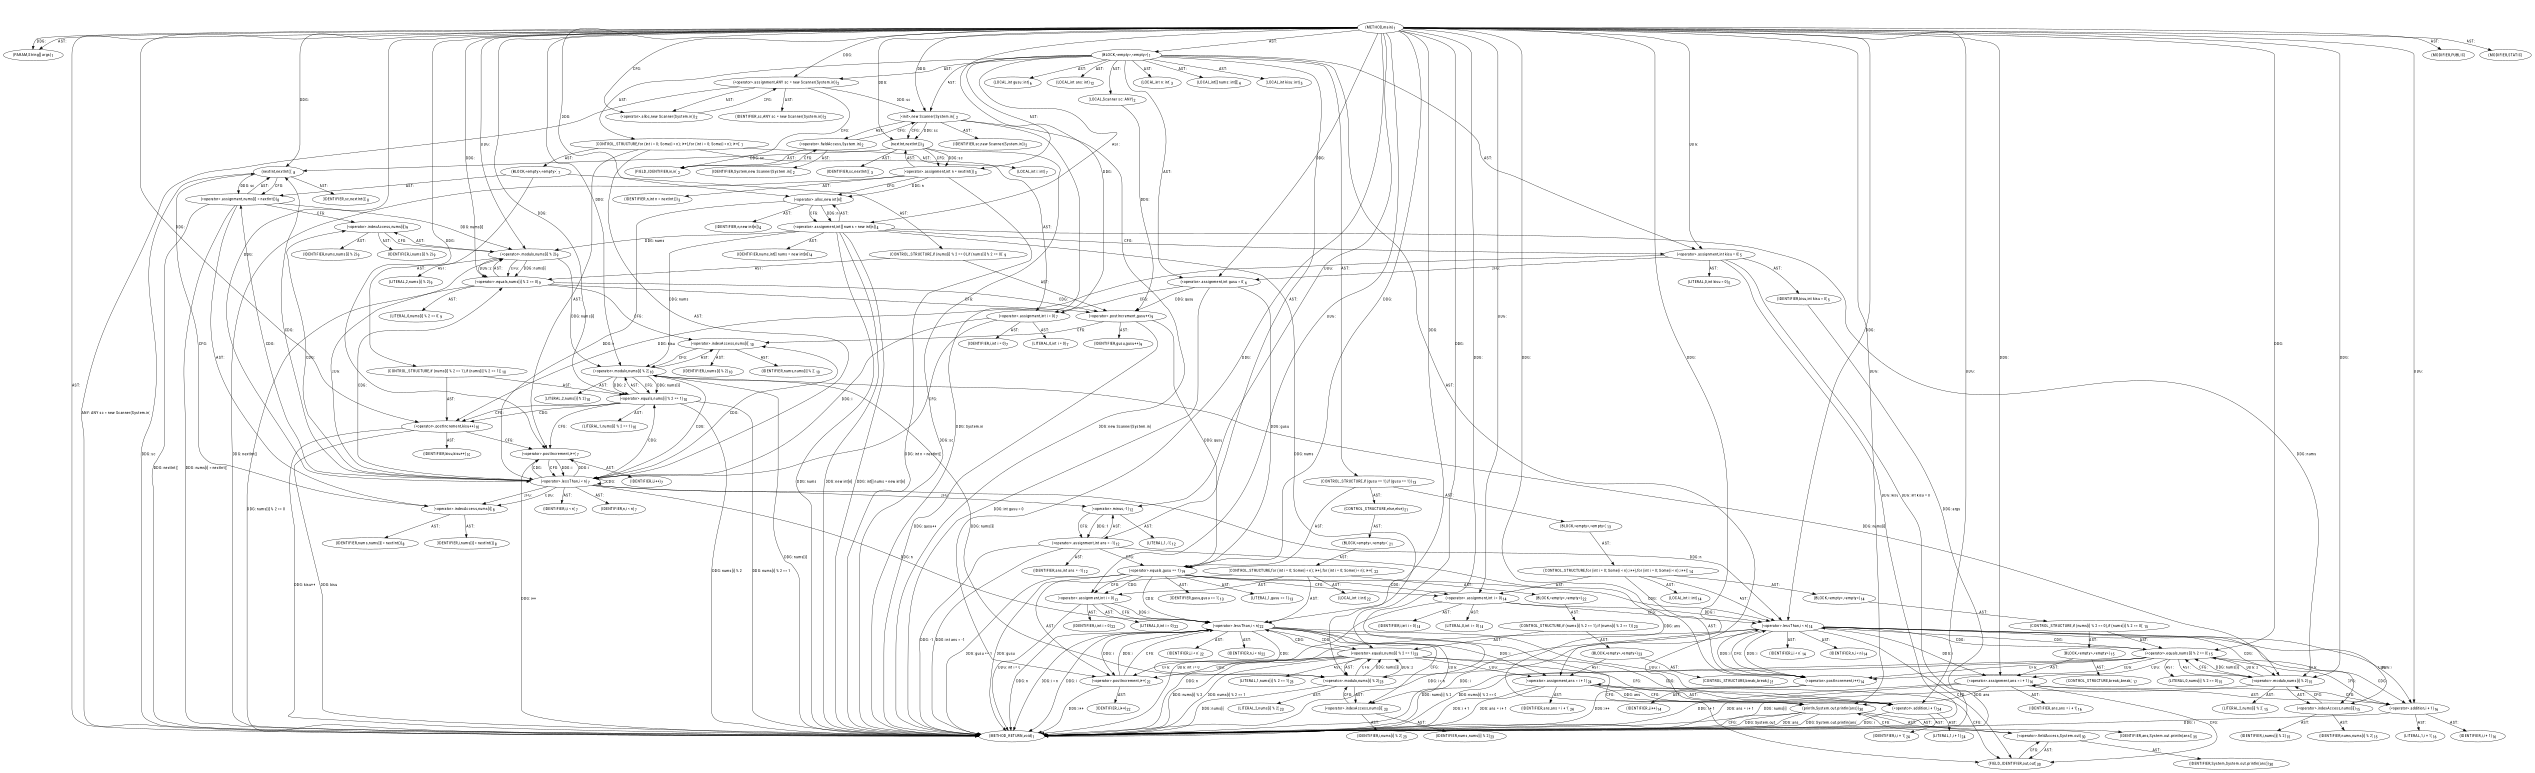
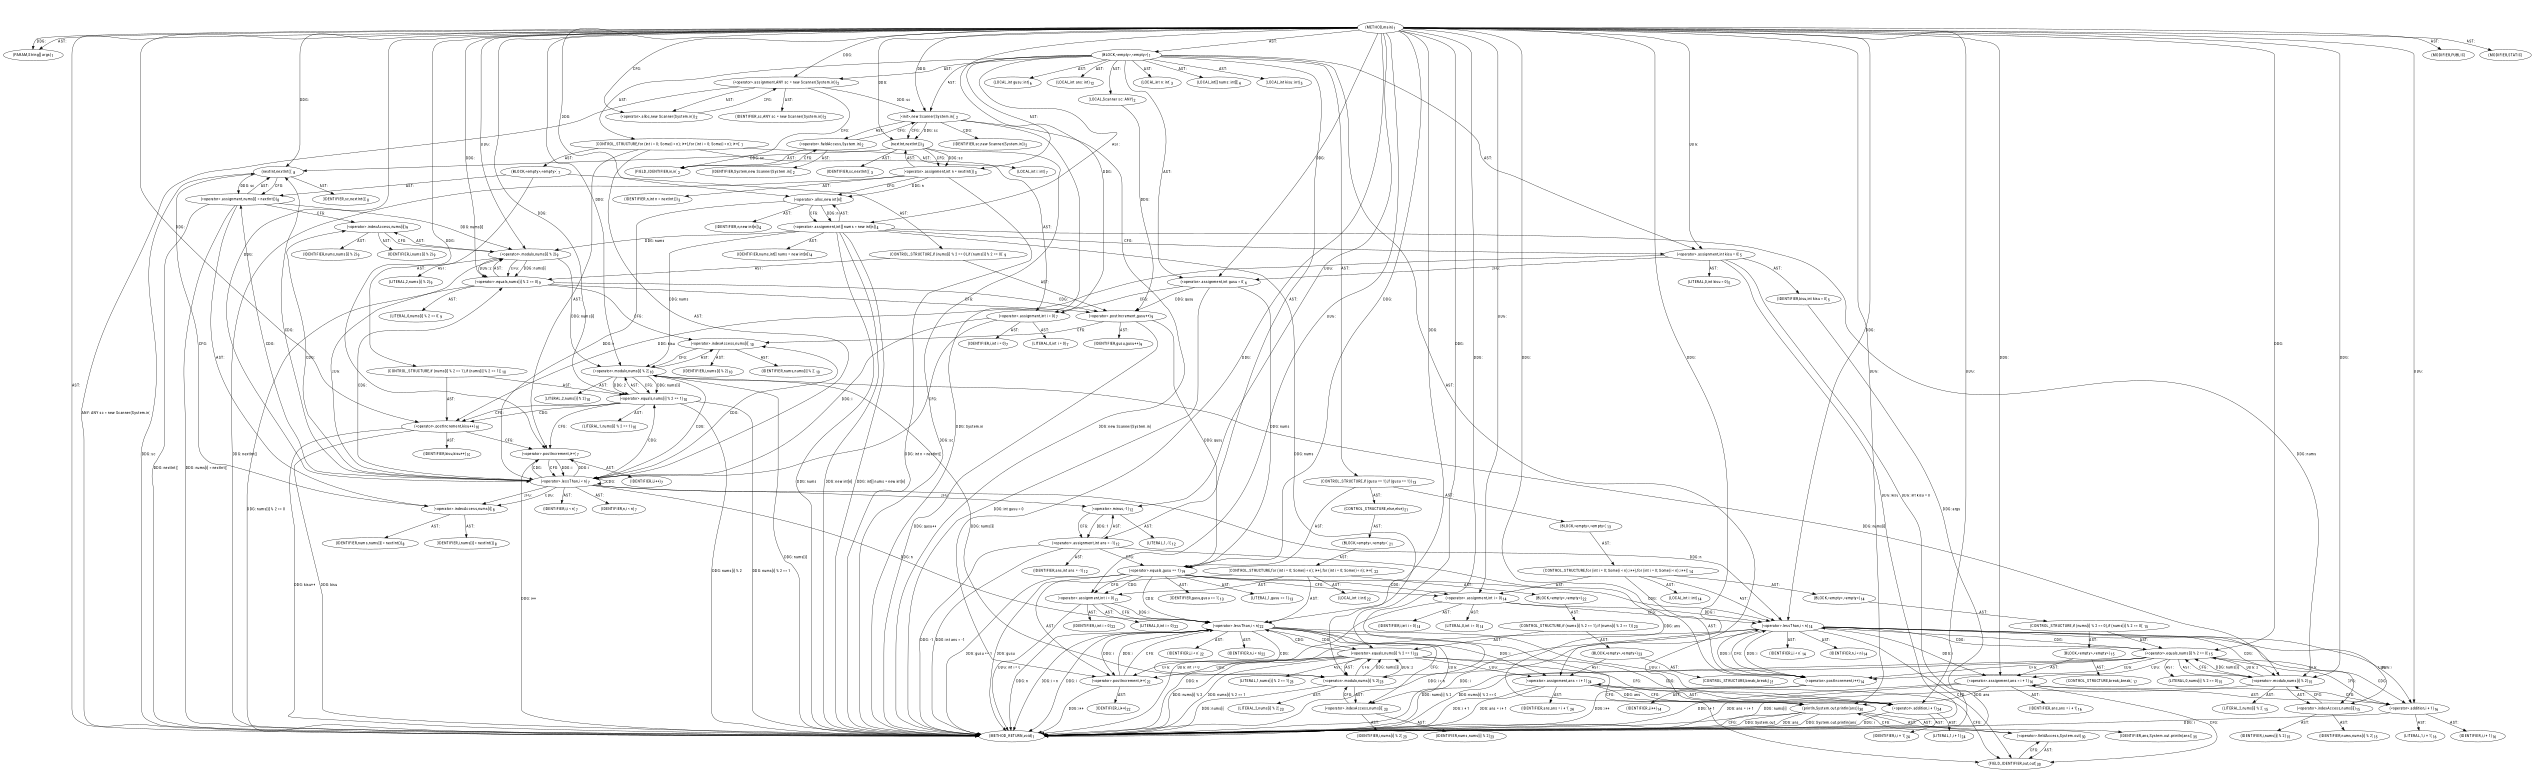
(968, 131) -> (968, 131)
(1280, 427) -> (1280, 427)
(2231, 764) -> none
